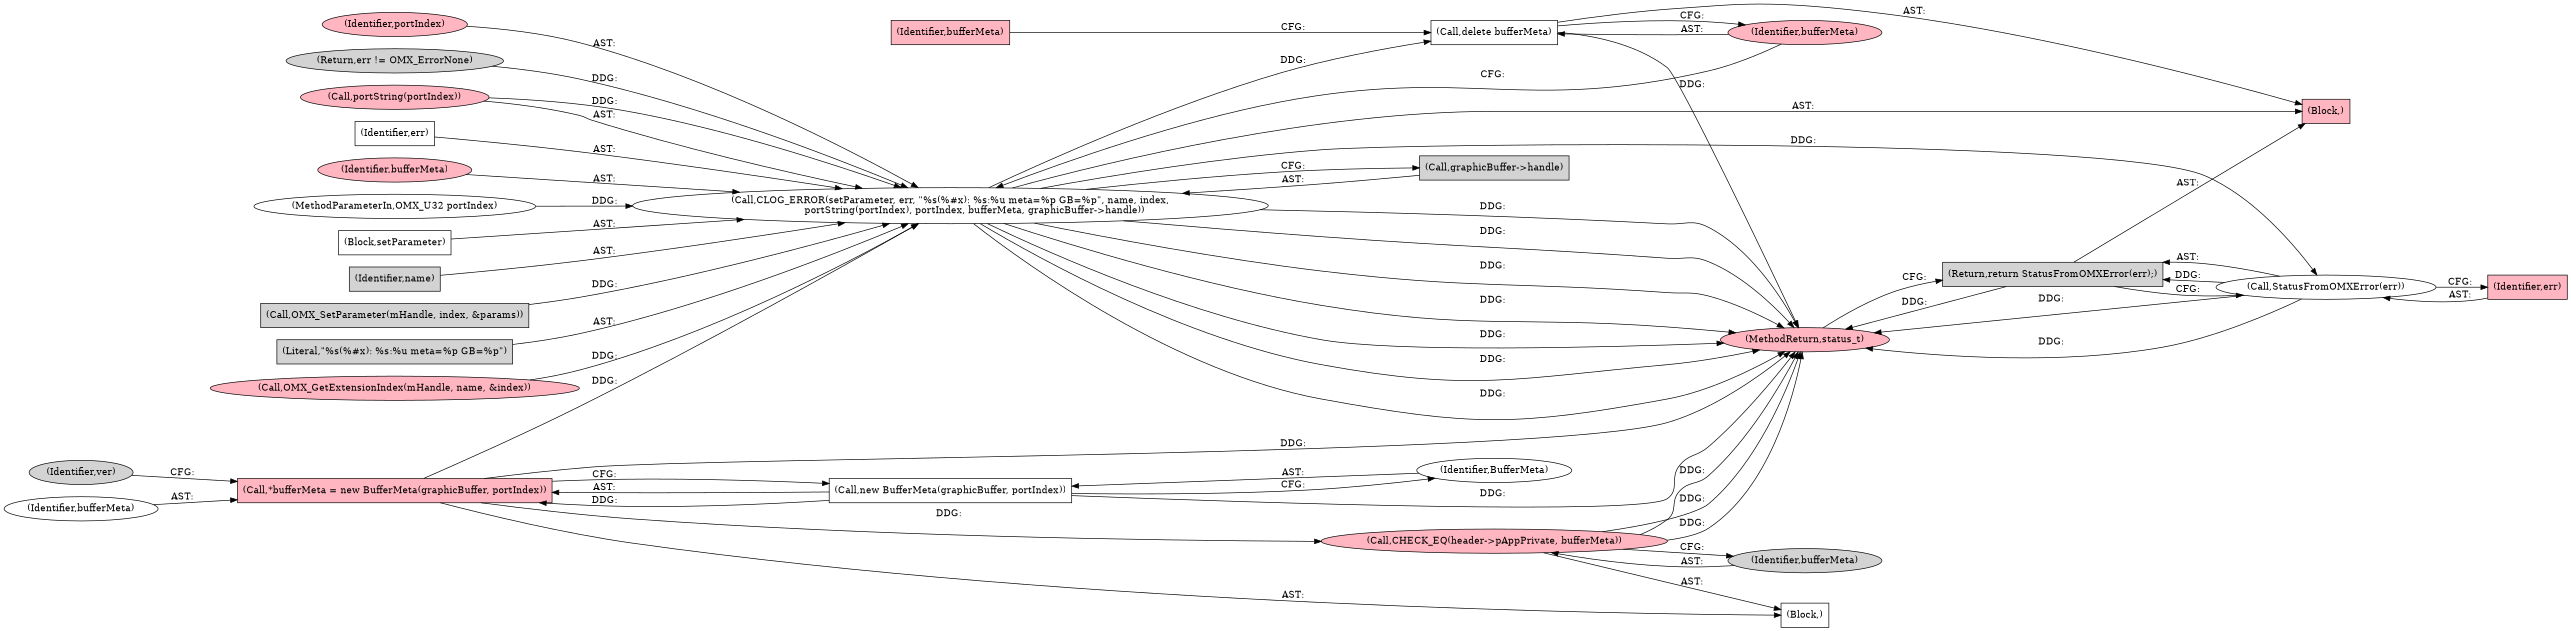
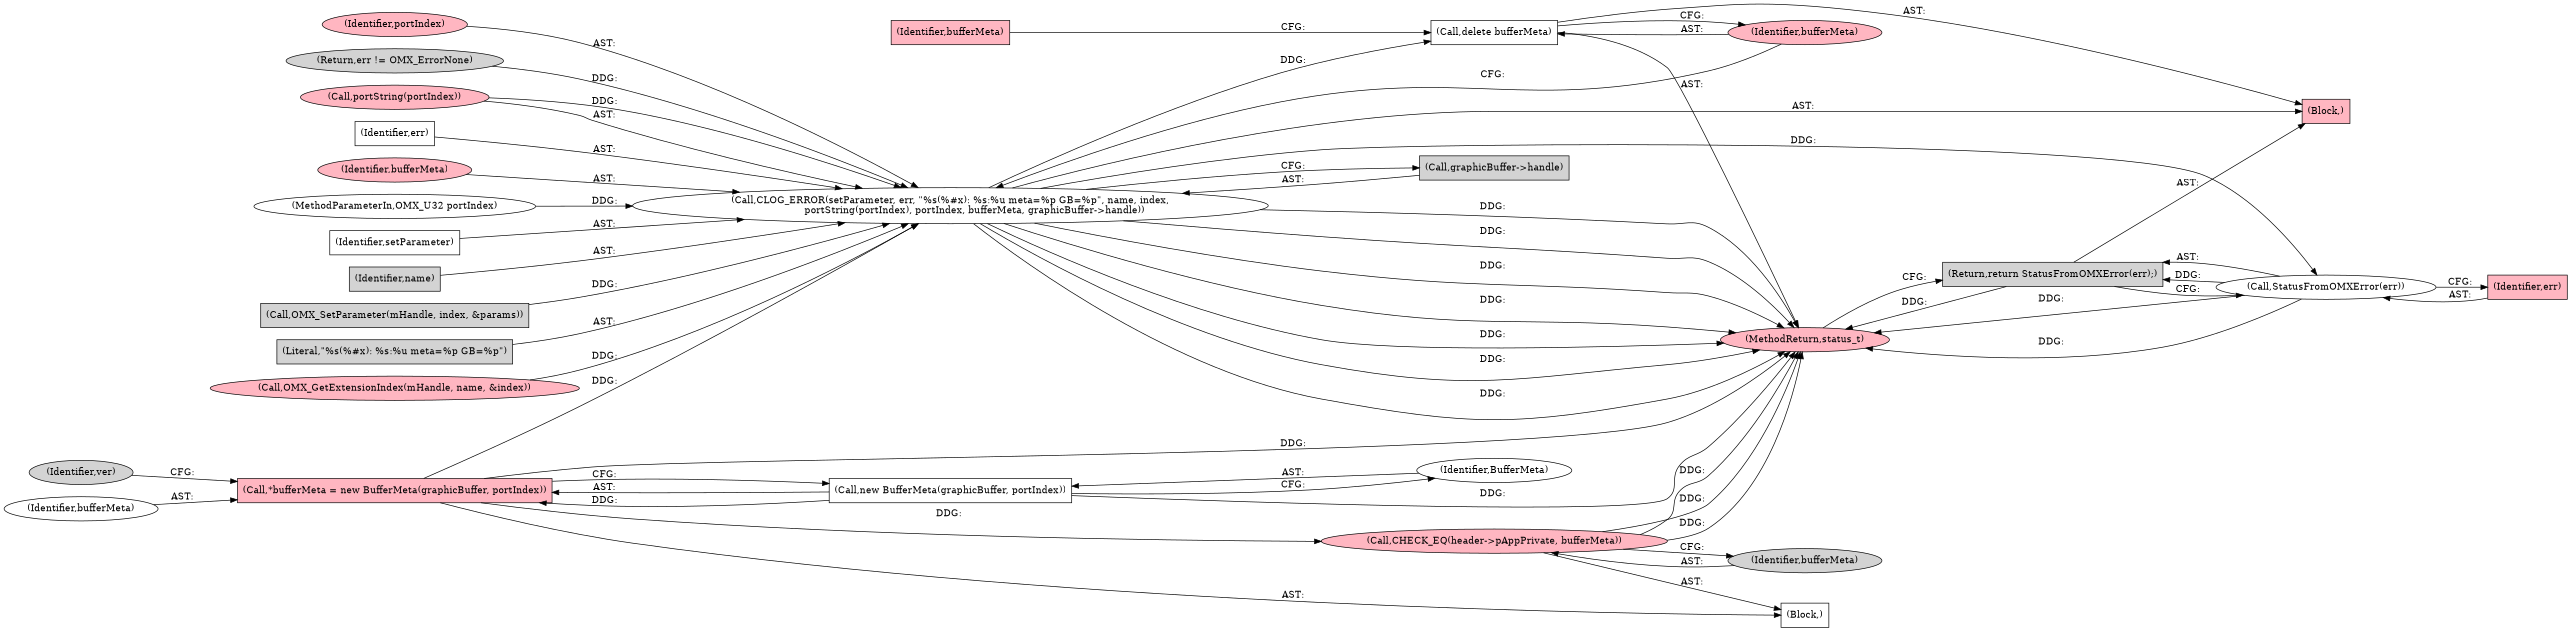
(1694, 85) -> (1694, 85)
(395, 243) -> (395, 243)
